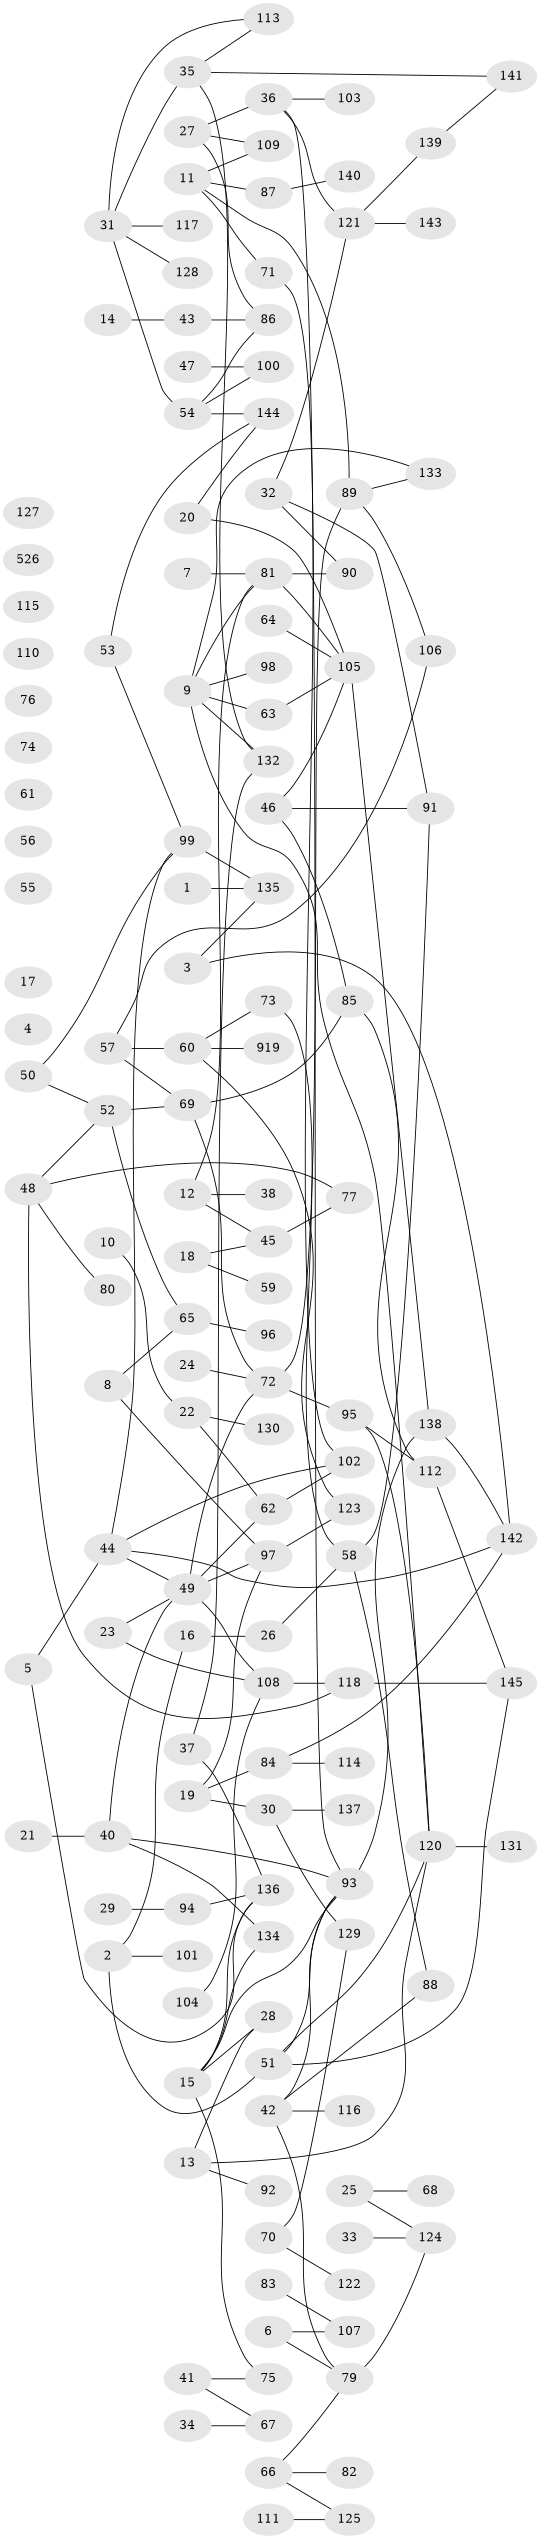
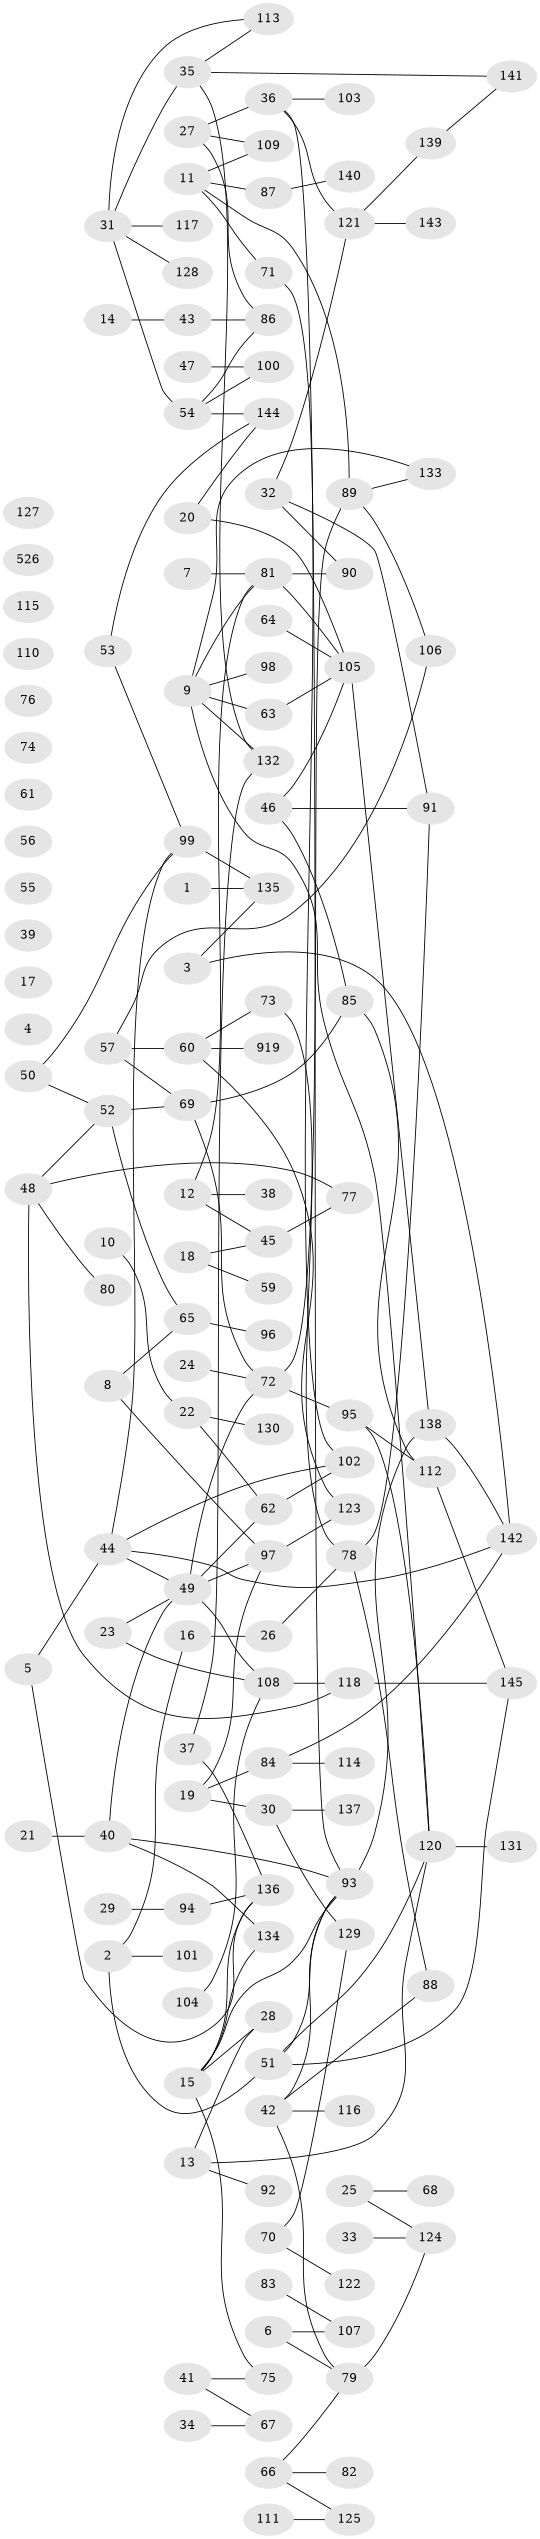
none -> (28, 936)
(350, 1556) -> (350, 1556)
